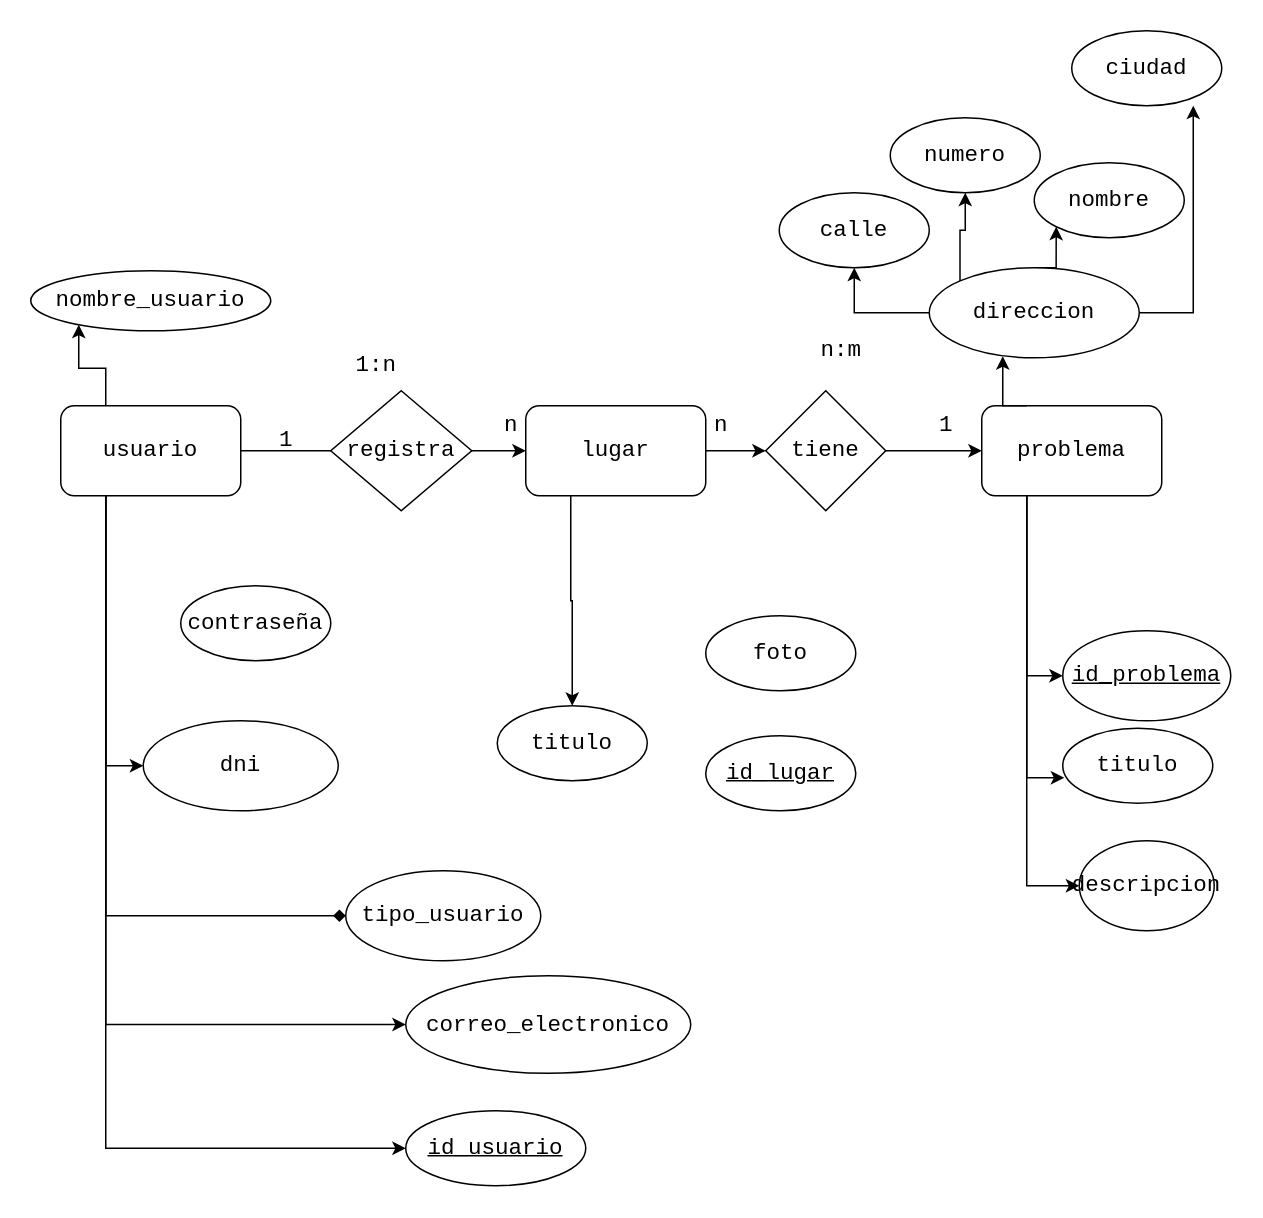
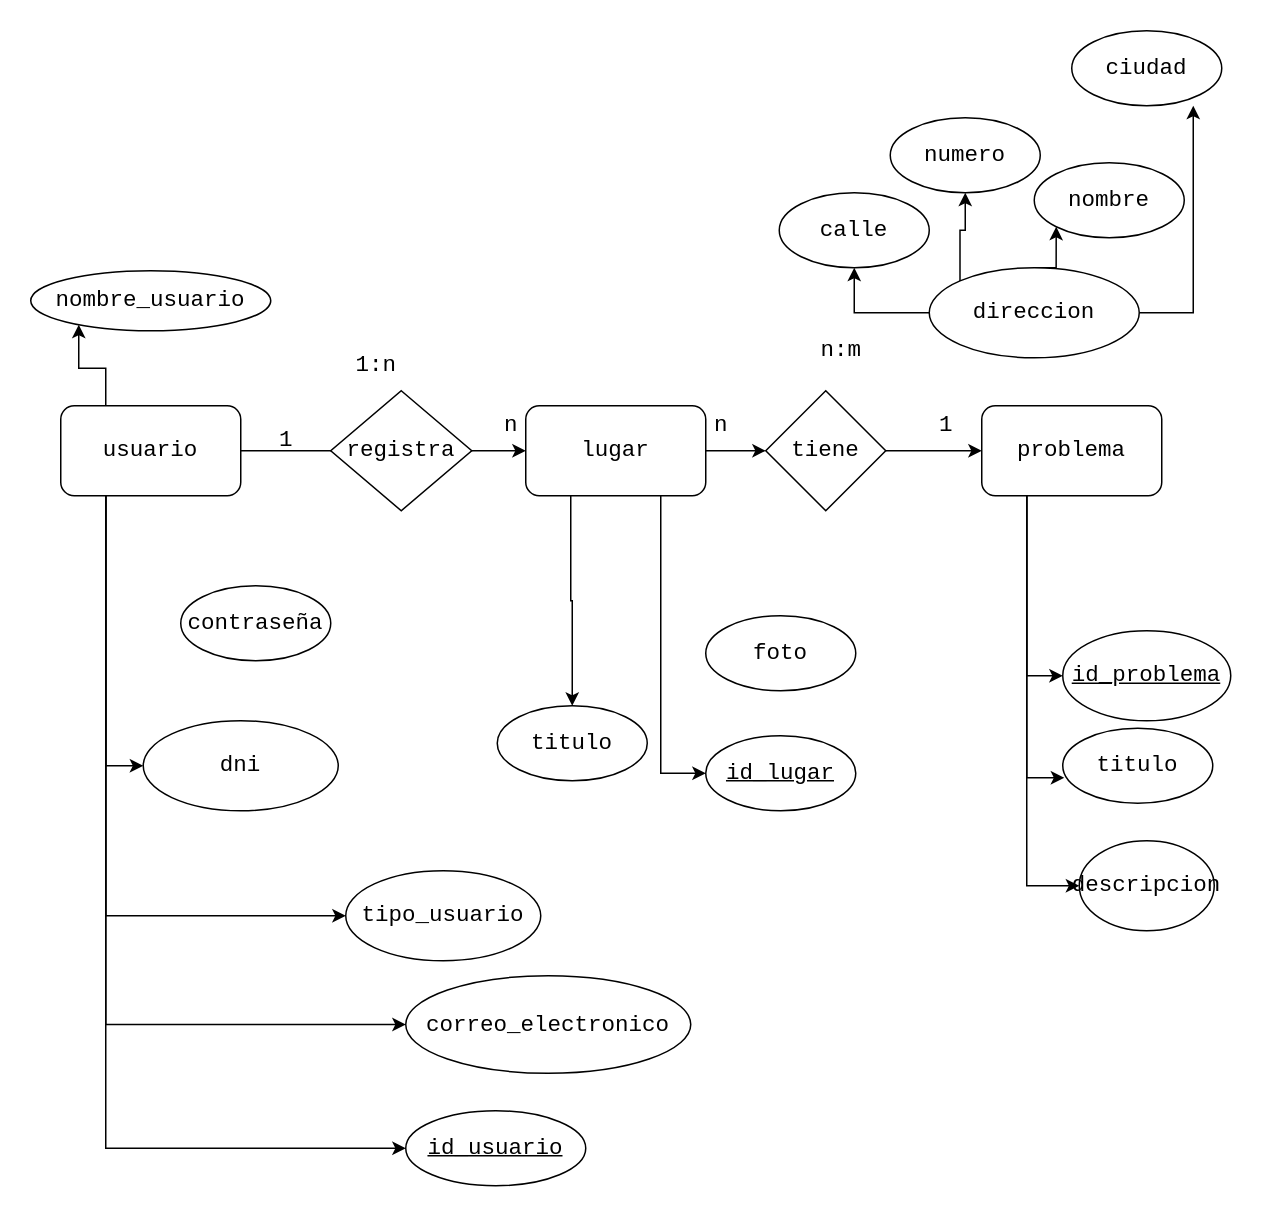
(1003, 387) -> none
none -> (661, 652)
(333, 916) -> (334, 916)
